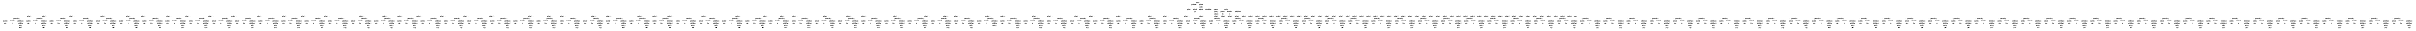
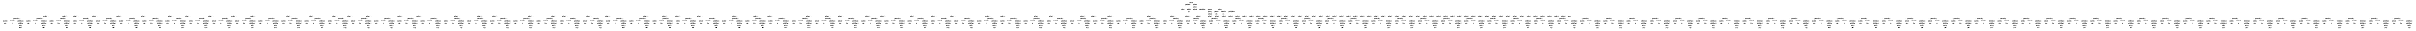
none -> (994, 28)
